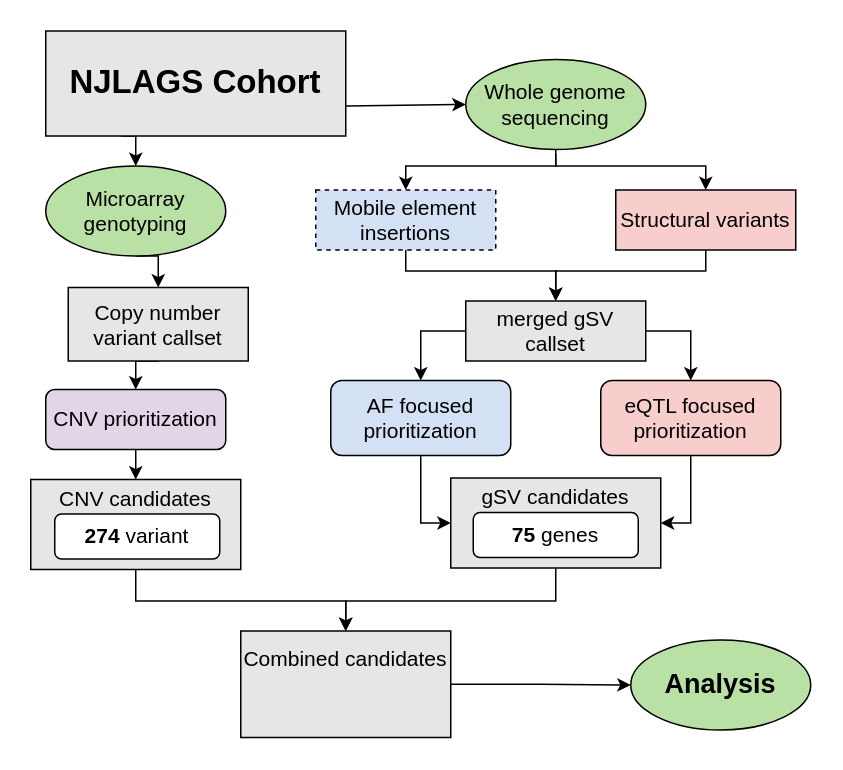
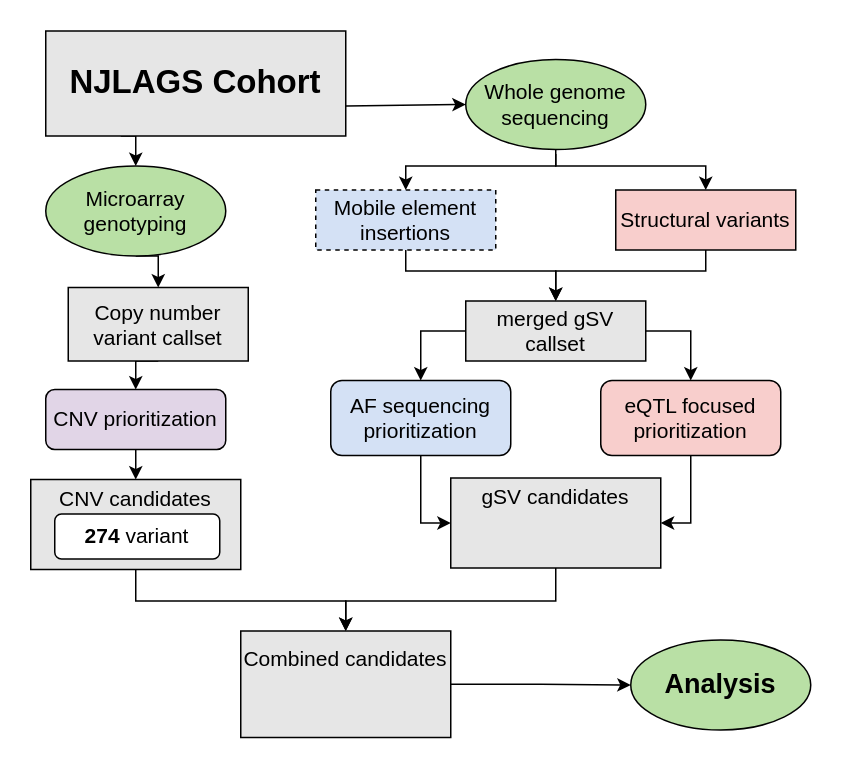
(421, 418) -> (421, 418)
(556, 535) -> none
